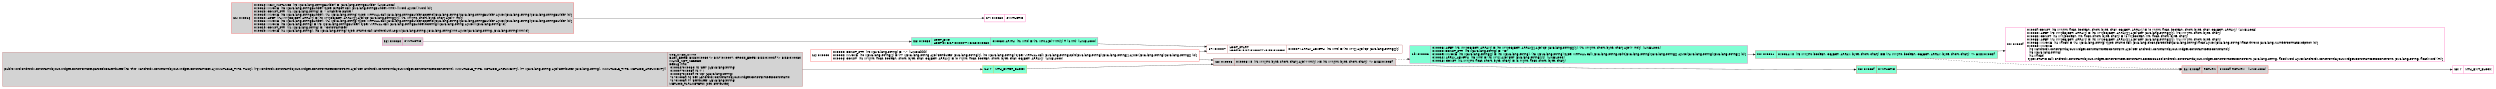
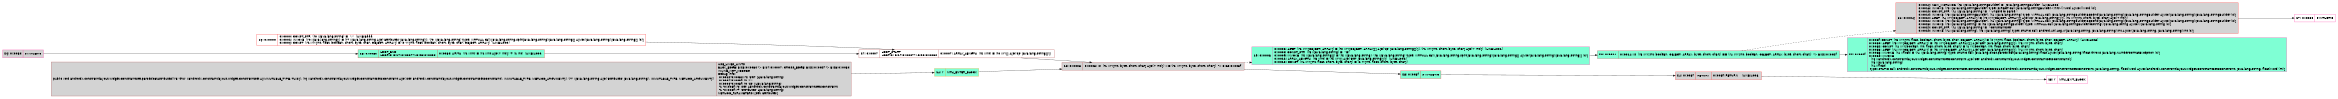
(1005, 42) -> (451, 54)
(2225, 45) -> (2067, 55)
(1205, 60) -> (1055, 60)
(2052, 65) -> (1818, 39)
